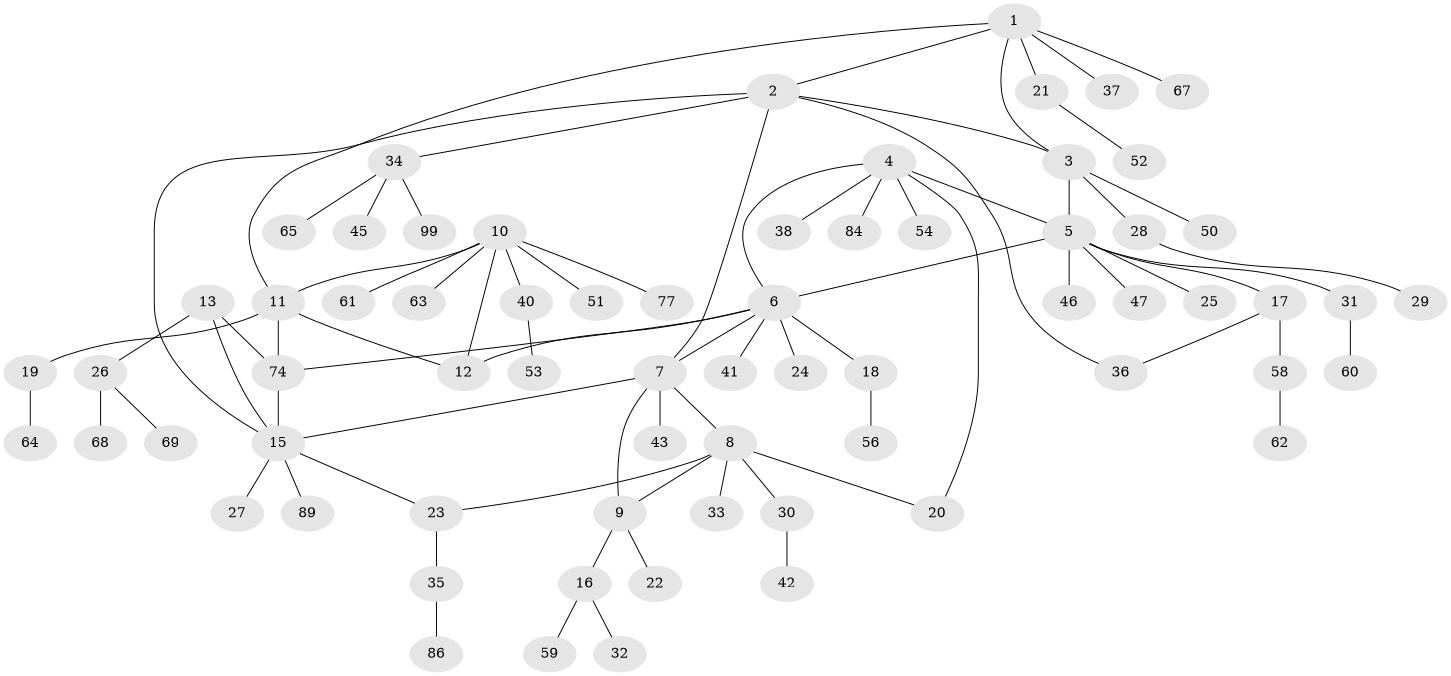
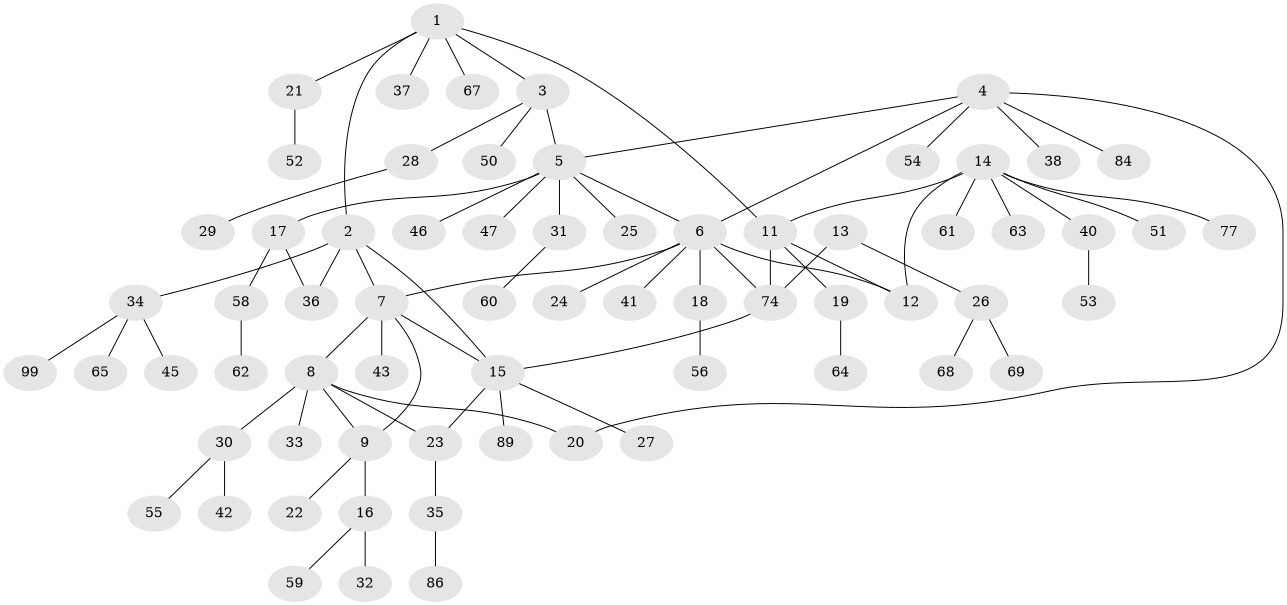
(925, 118) -> none
(500, 232) -> (983, 162)
(236, 376) -> none
none -> (154, 514)
